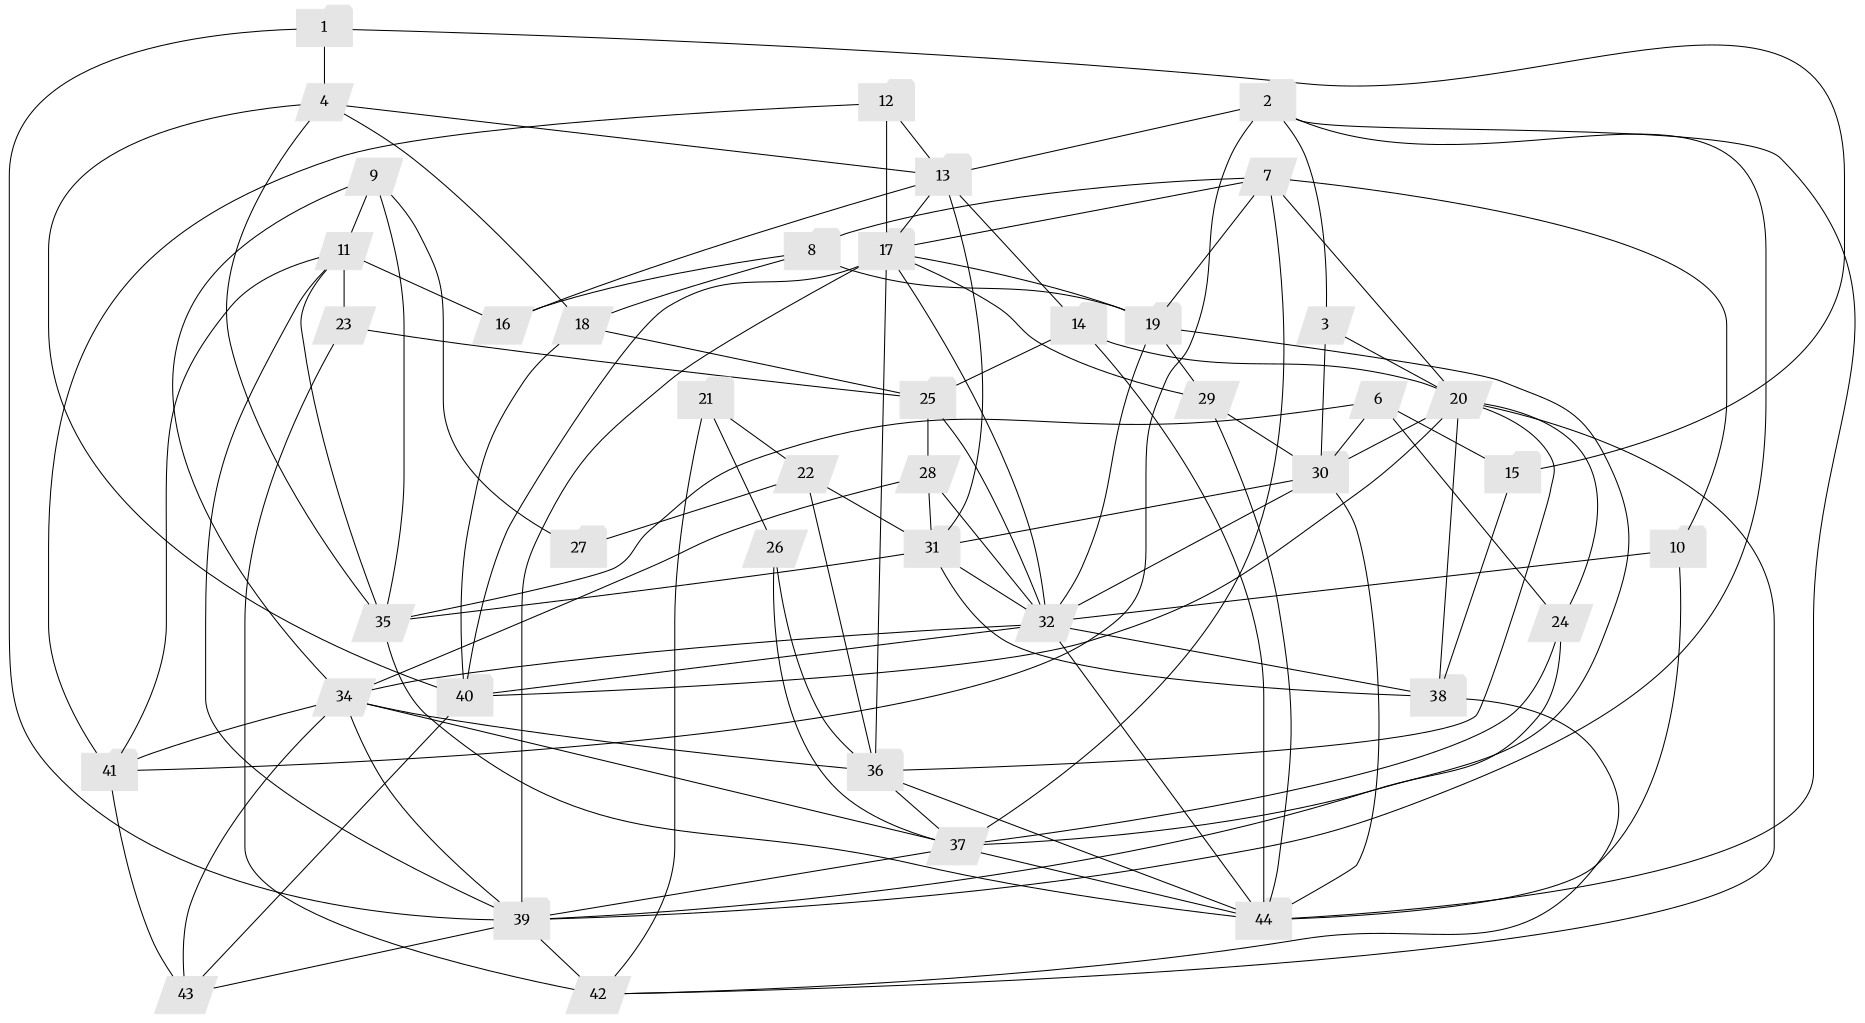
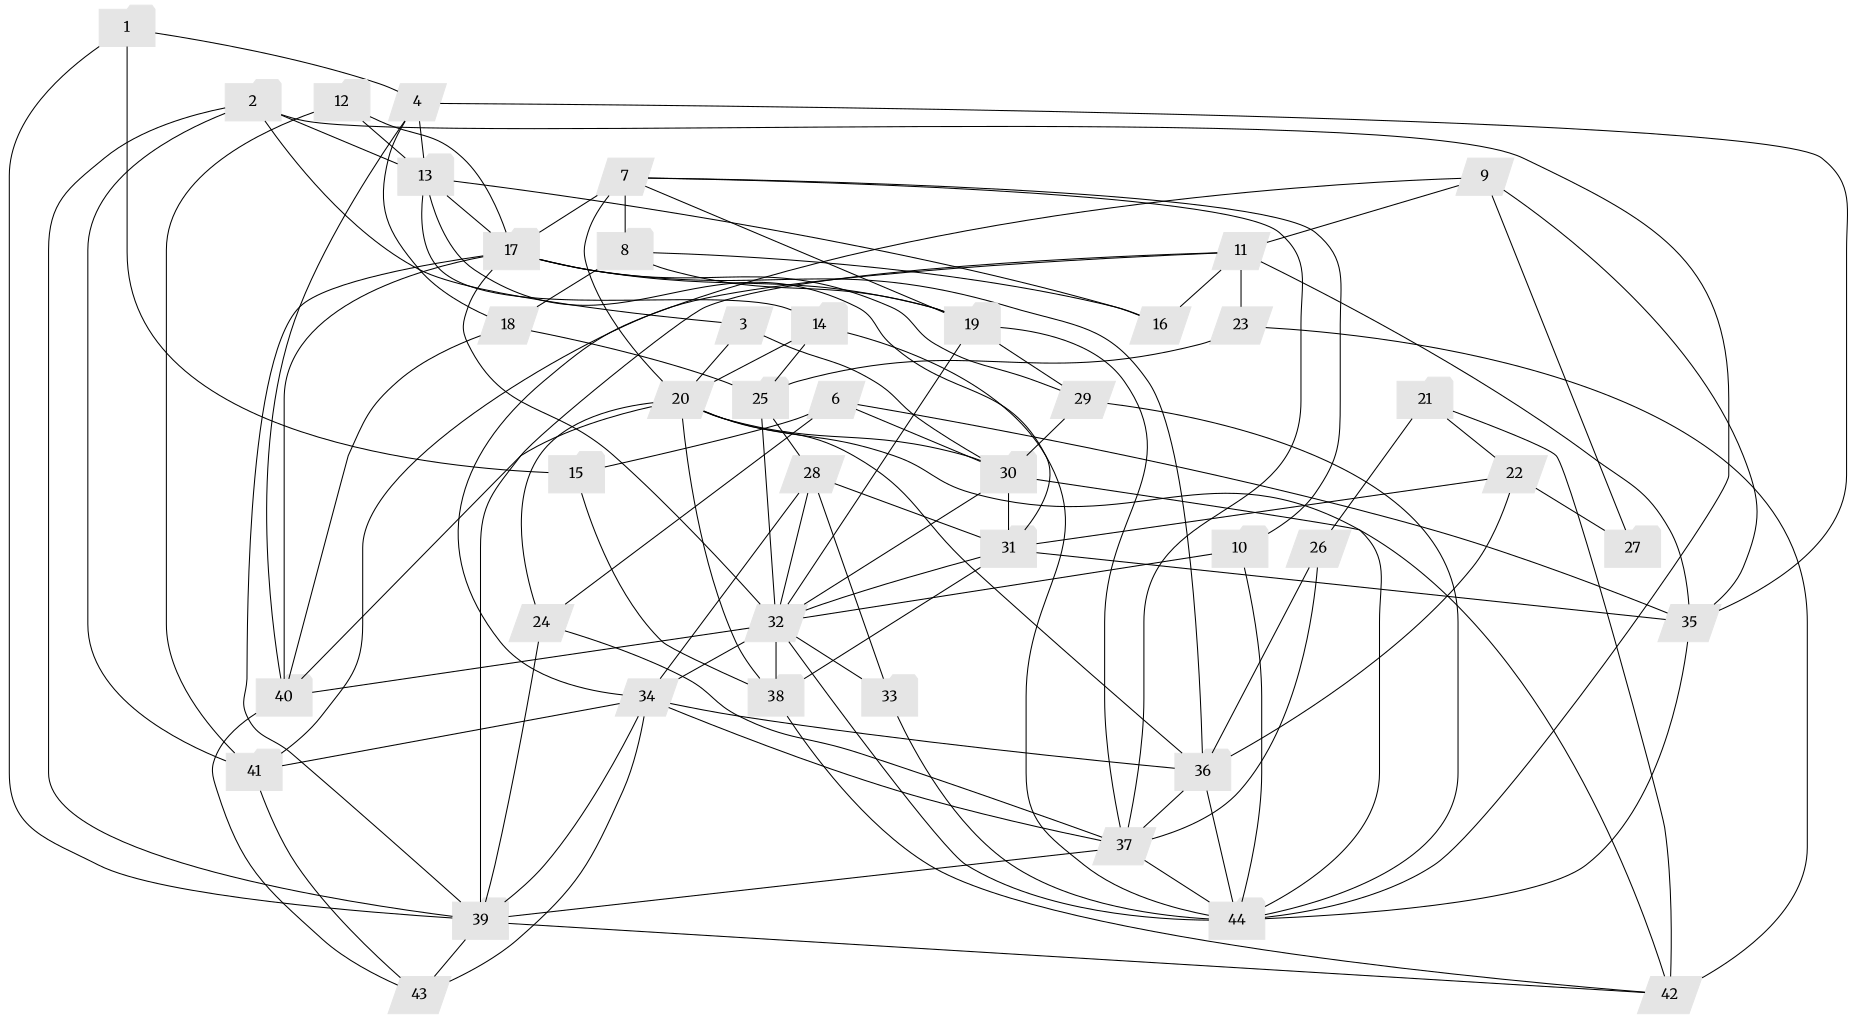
none -> (890, 698)
